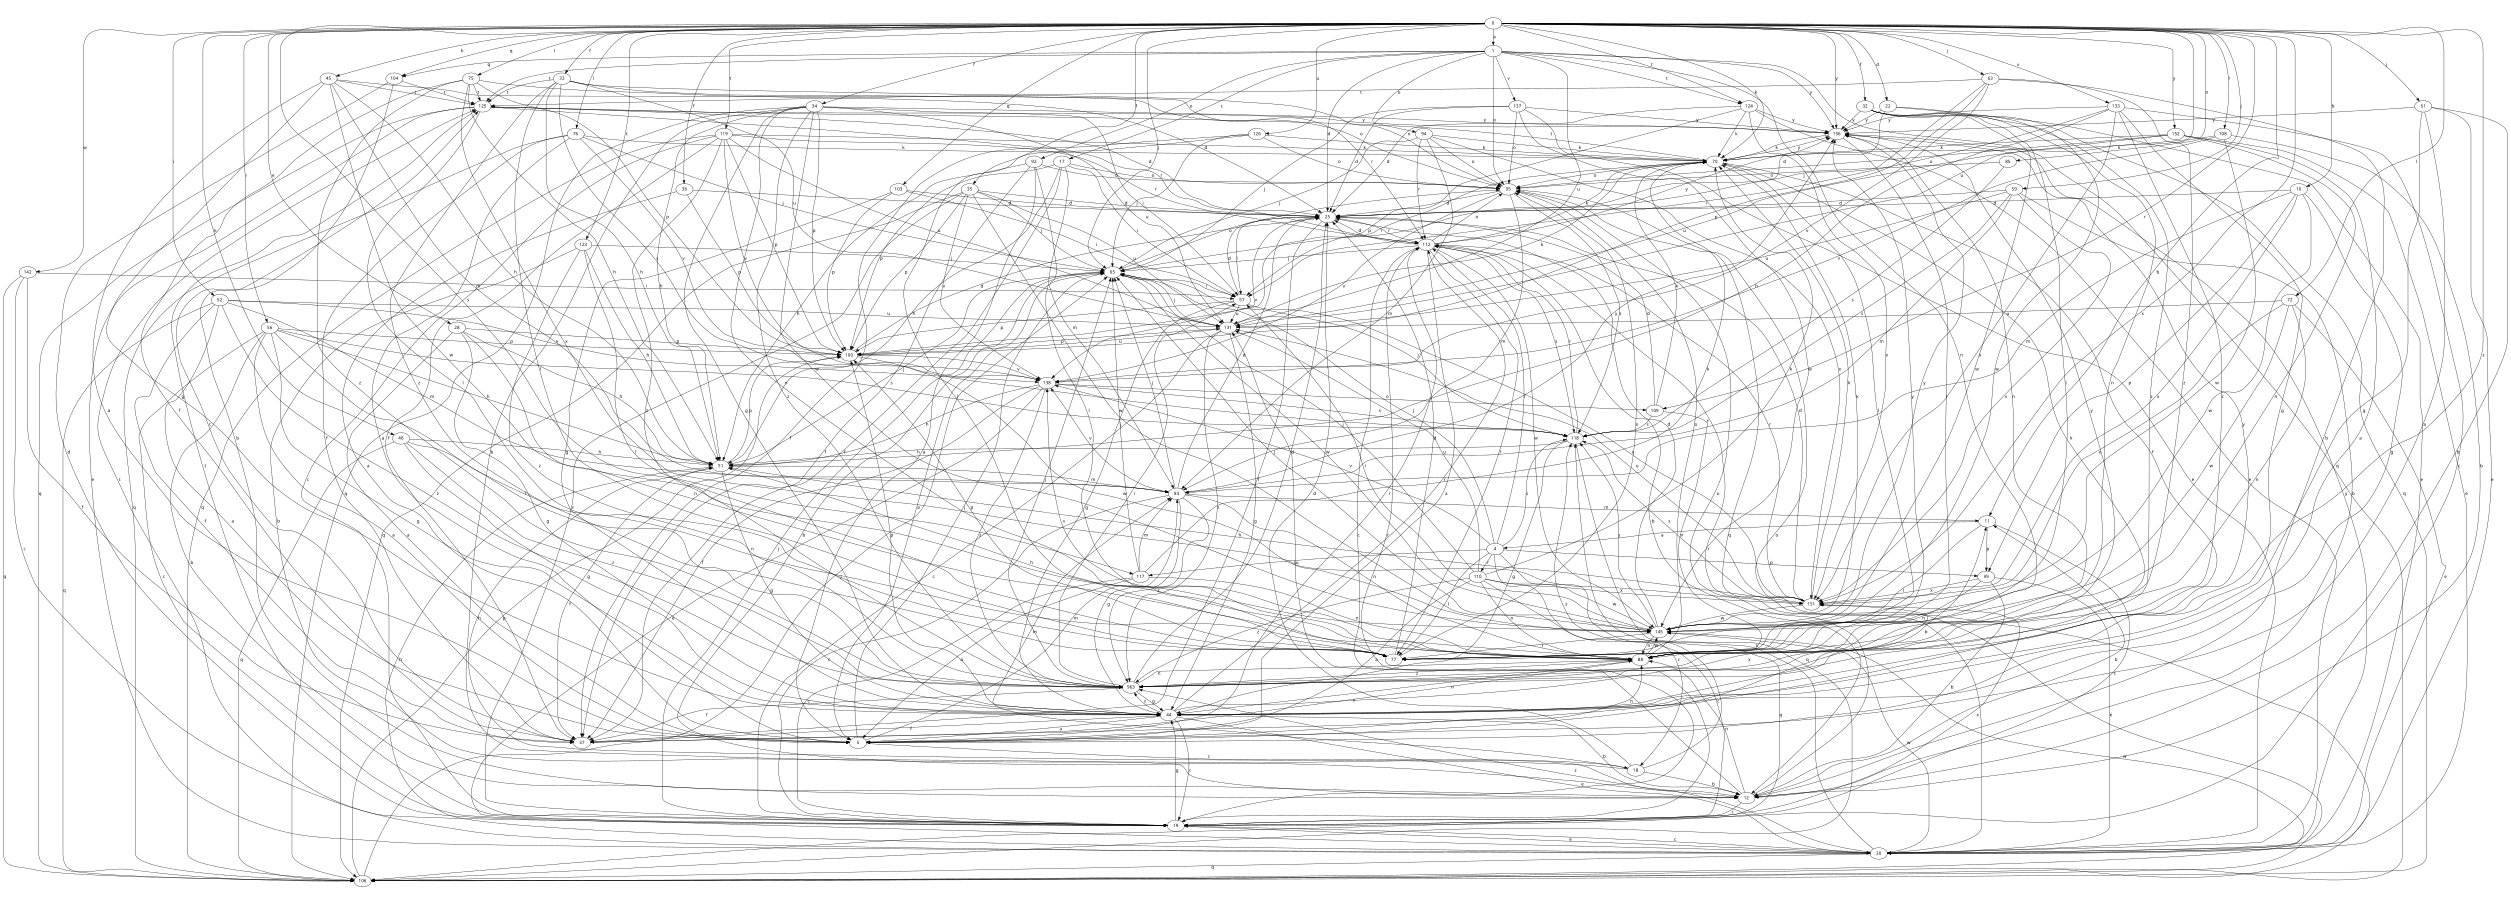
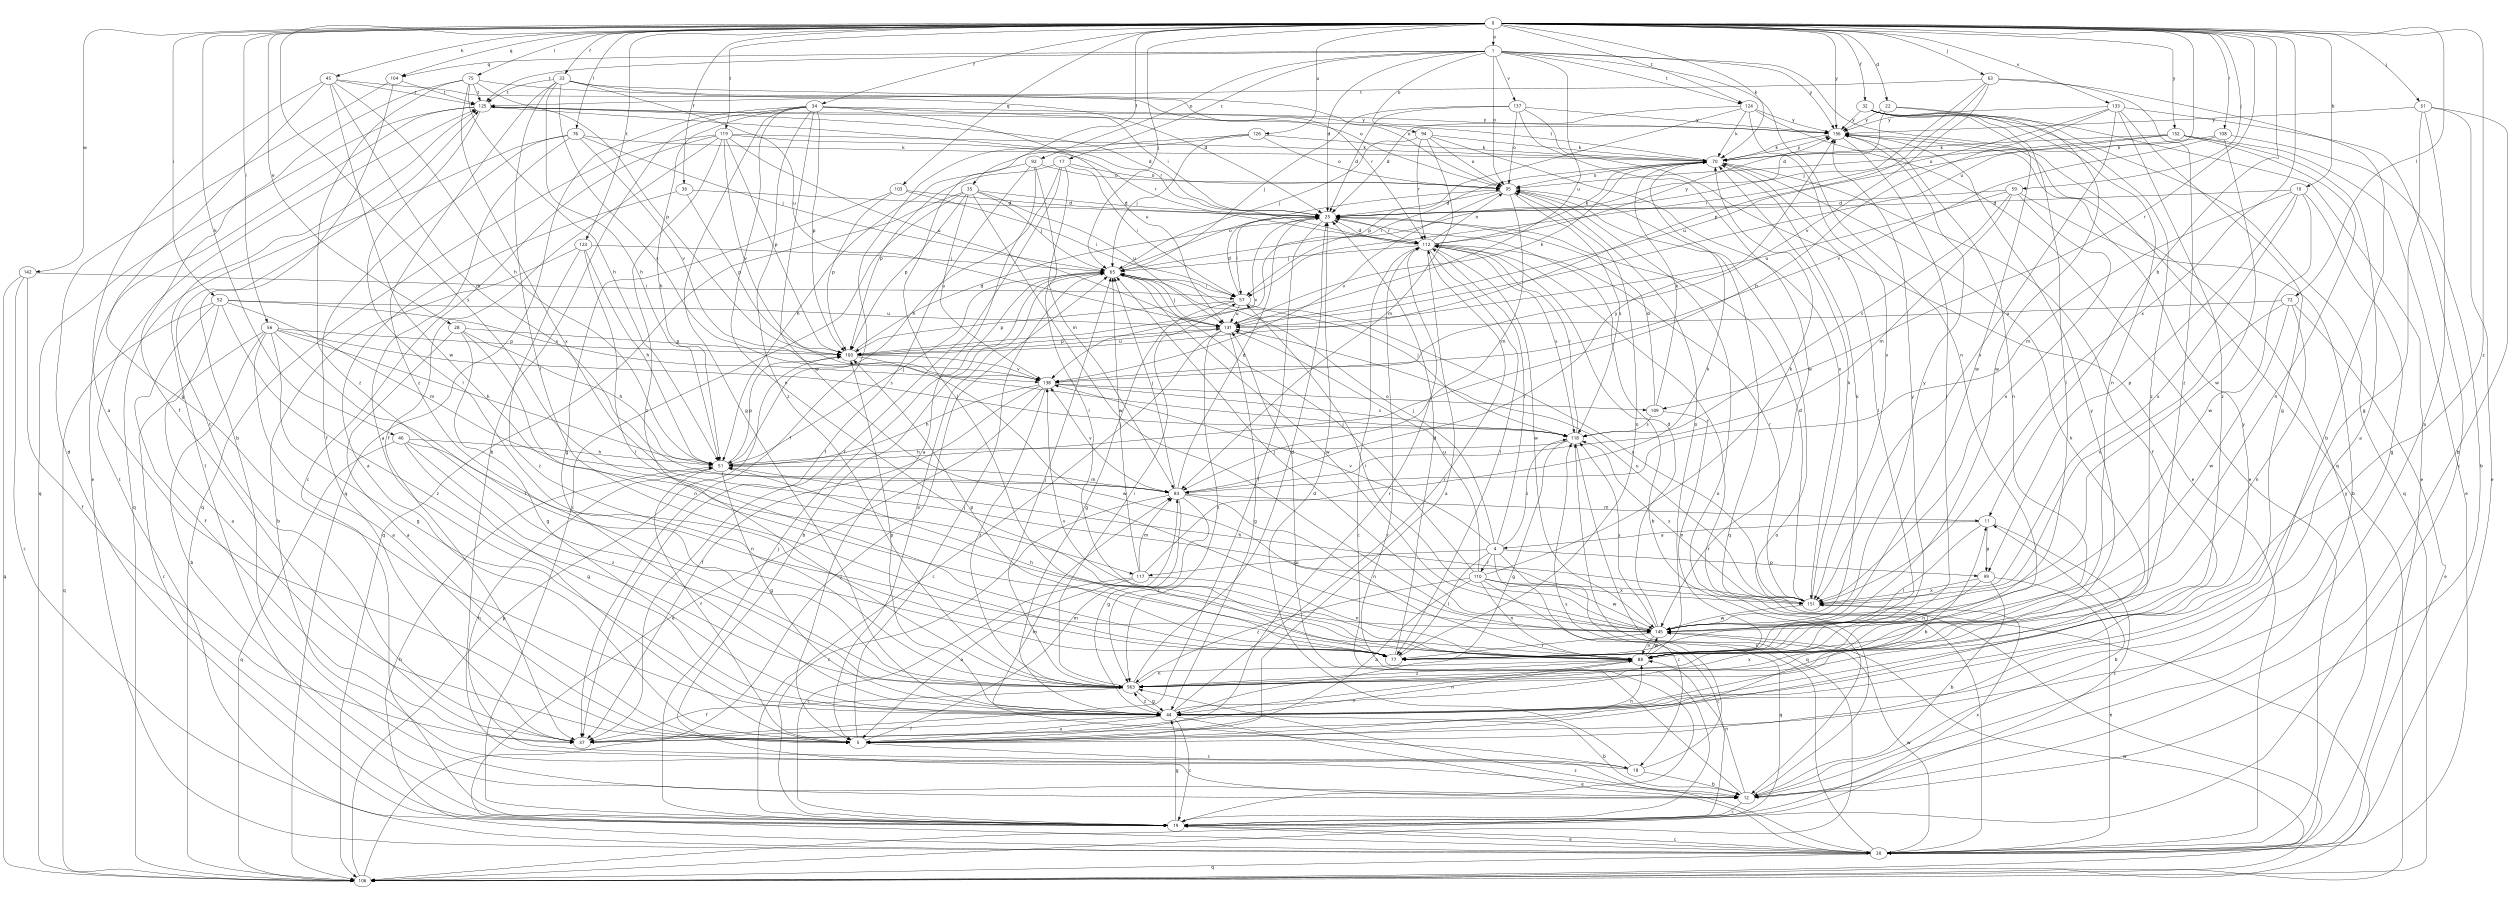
(1094, 125) -> (1161, 162)
(2008, 162) -> none
(585, 576) -> (702, 612)
